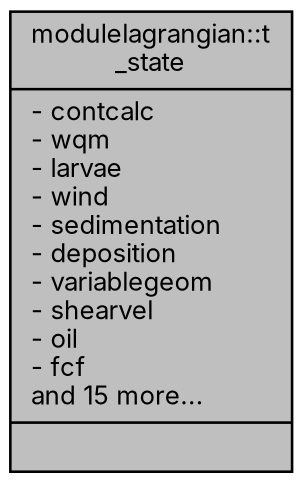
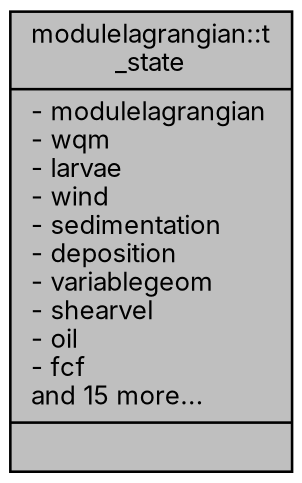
(94, 112) -> (149, 112)
